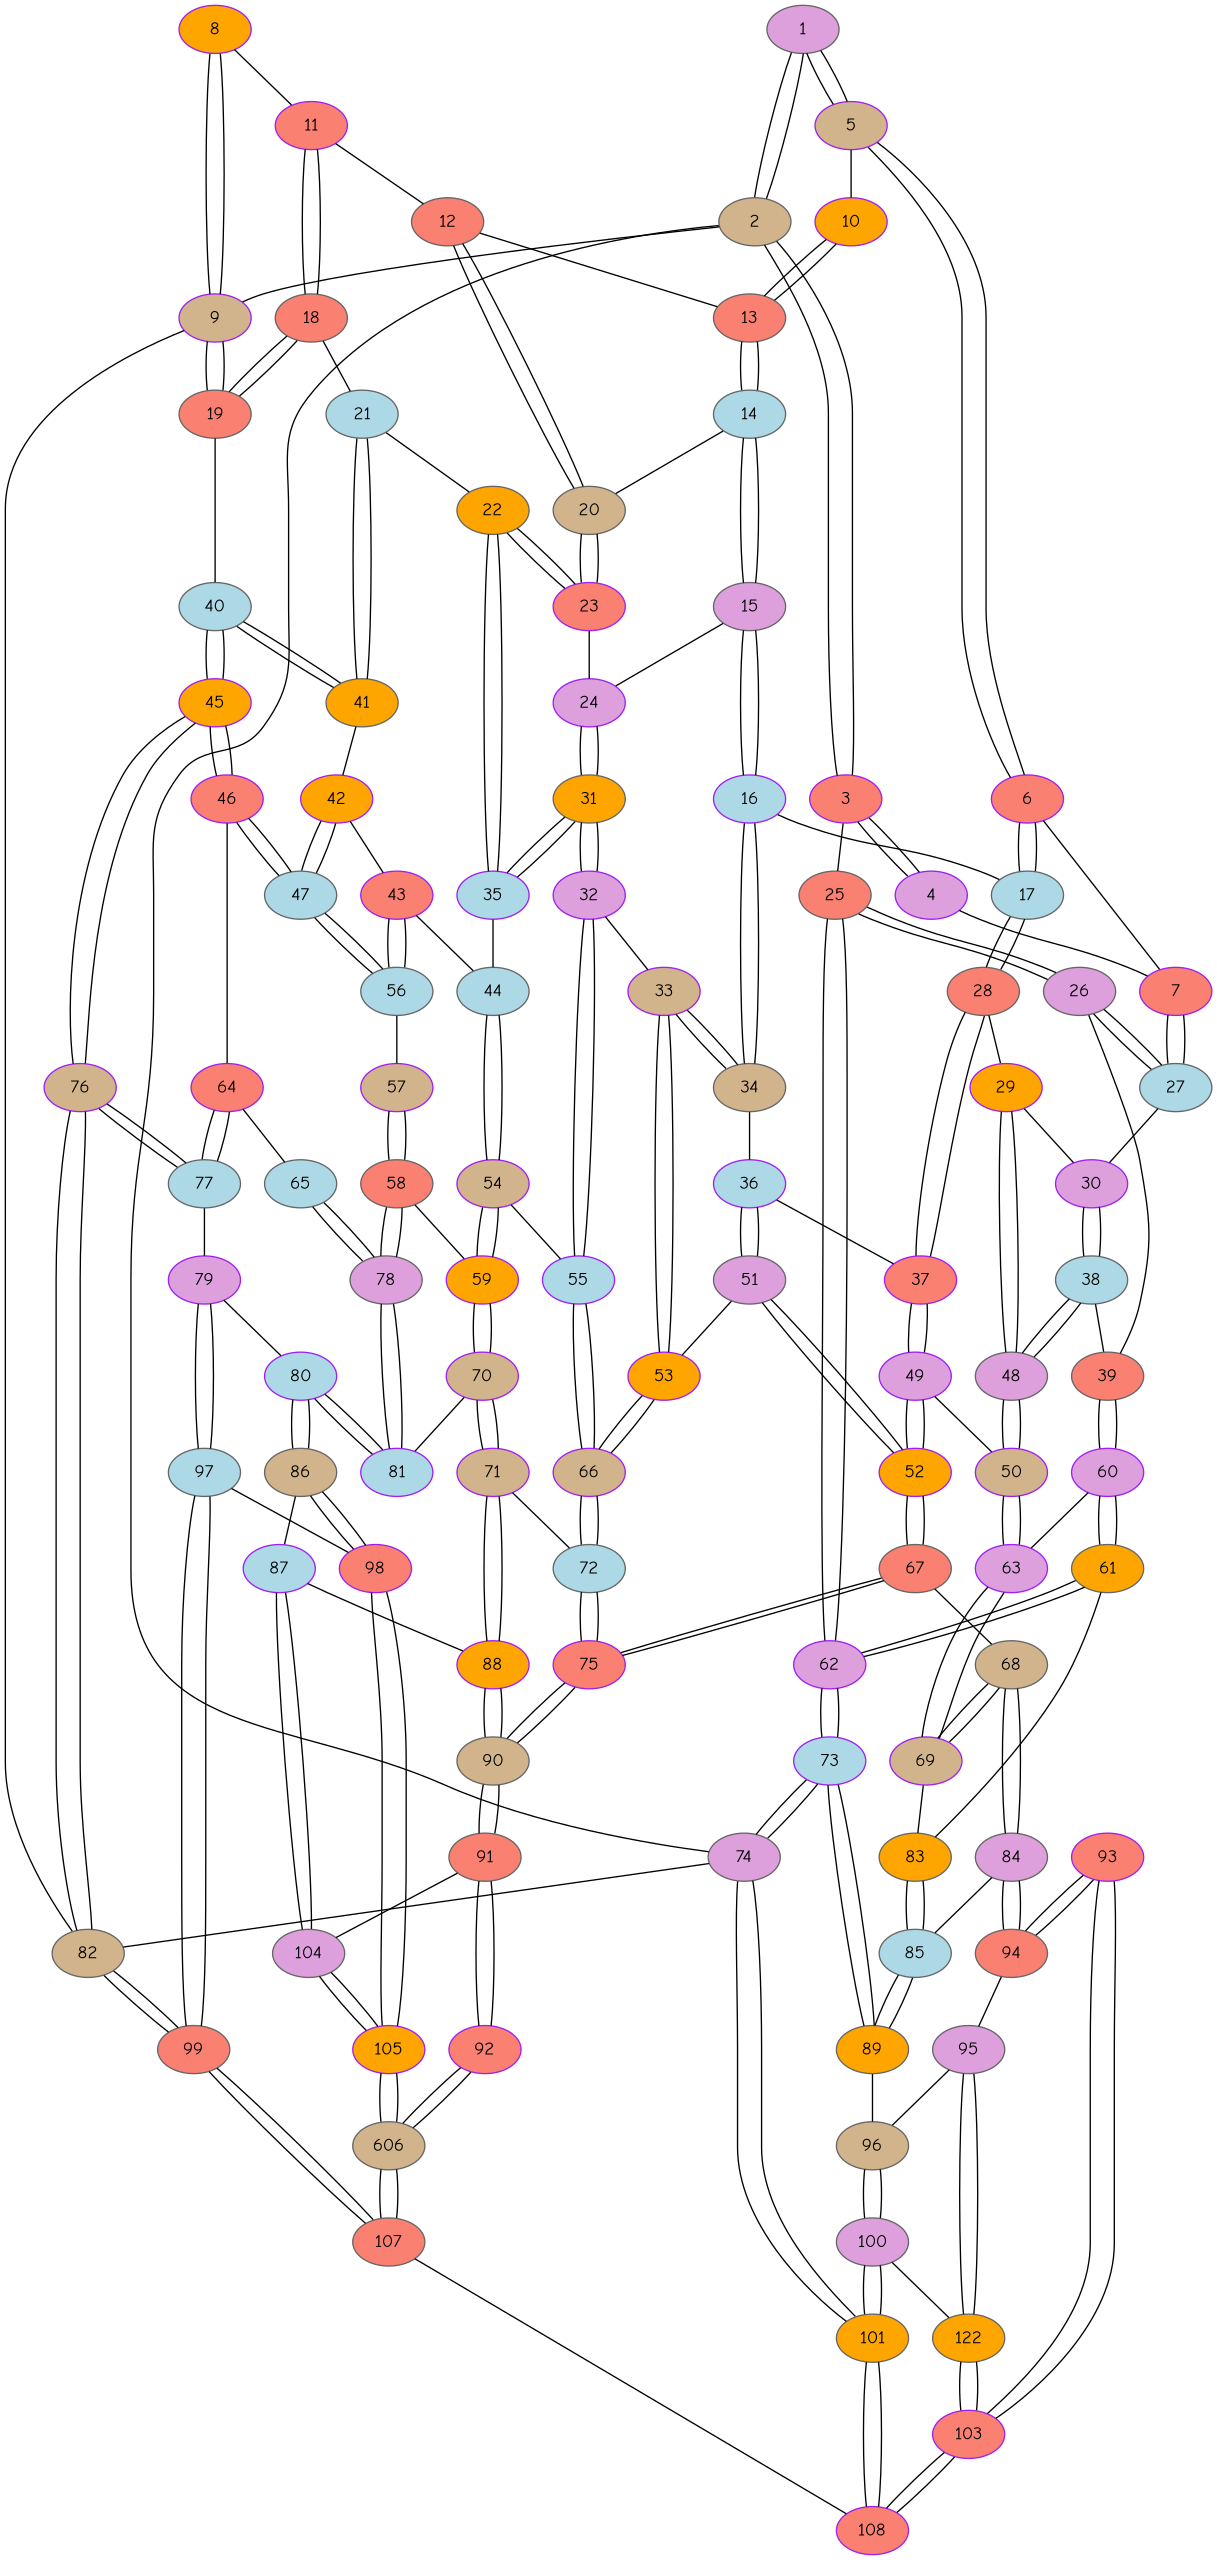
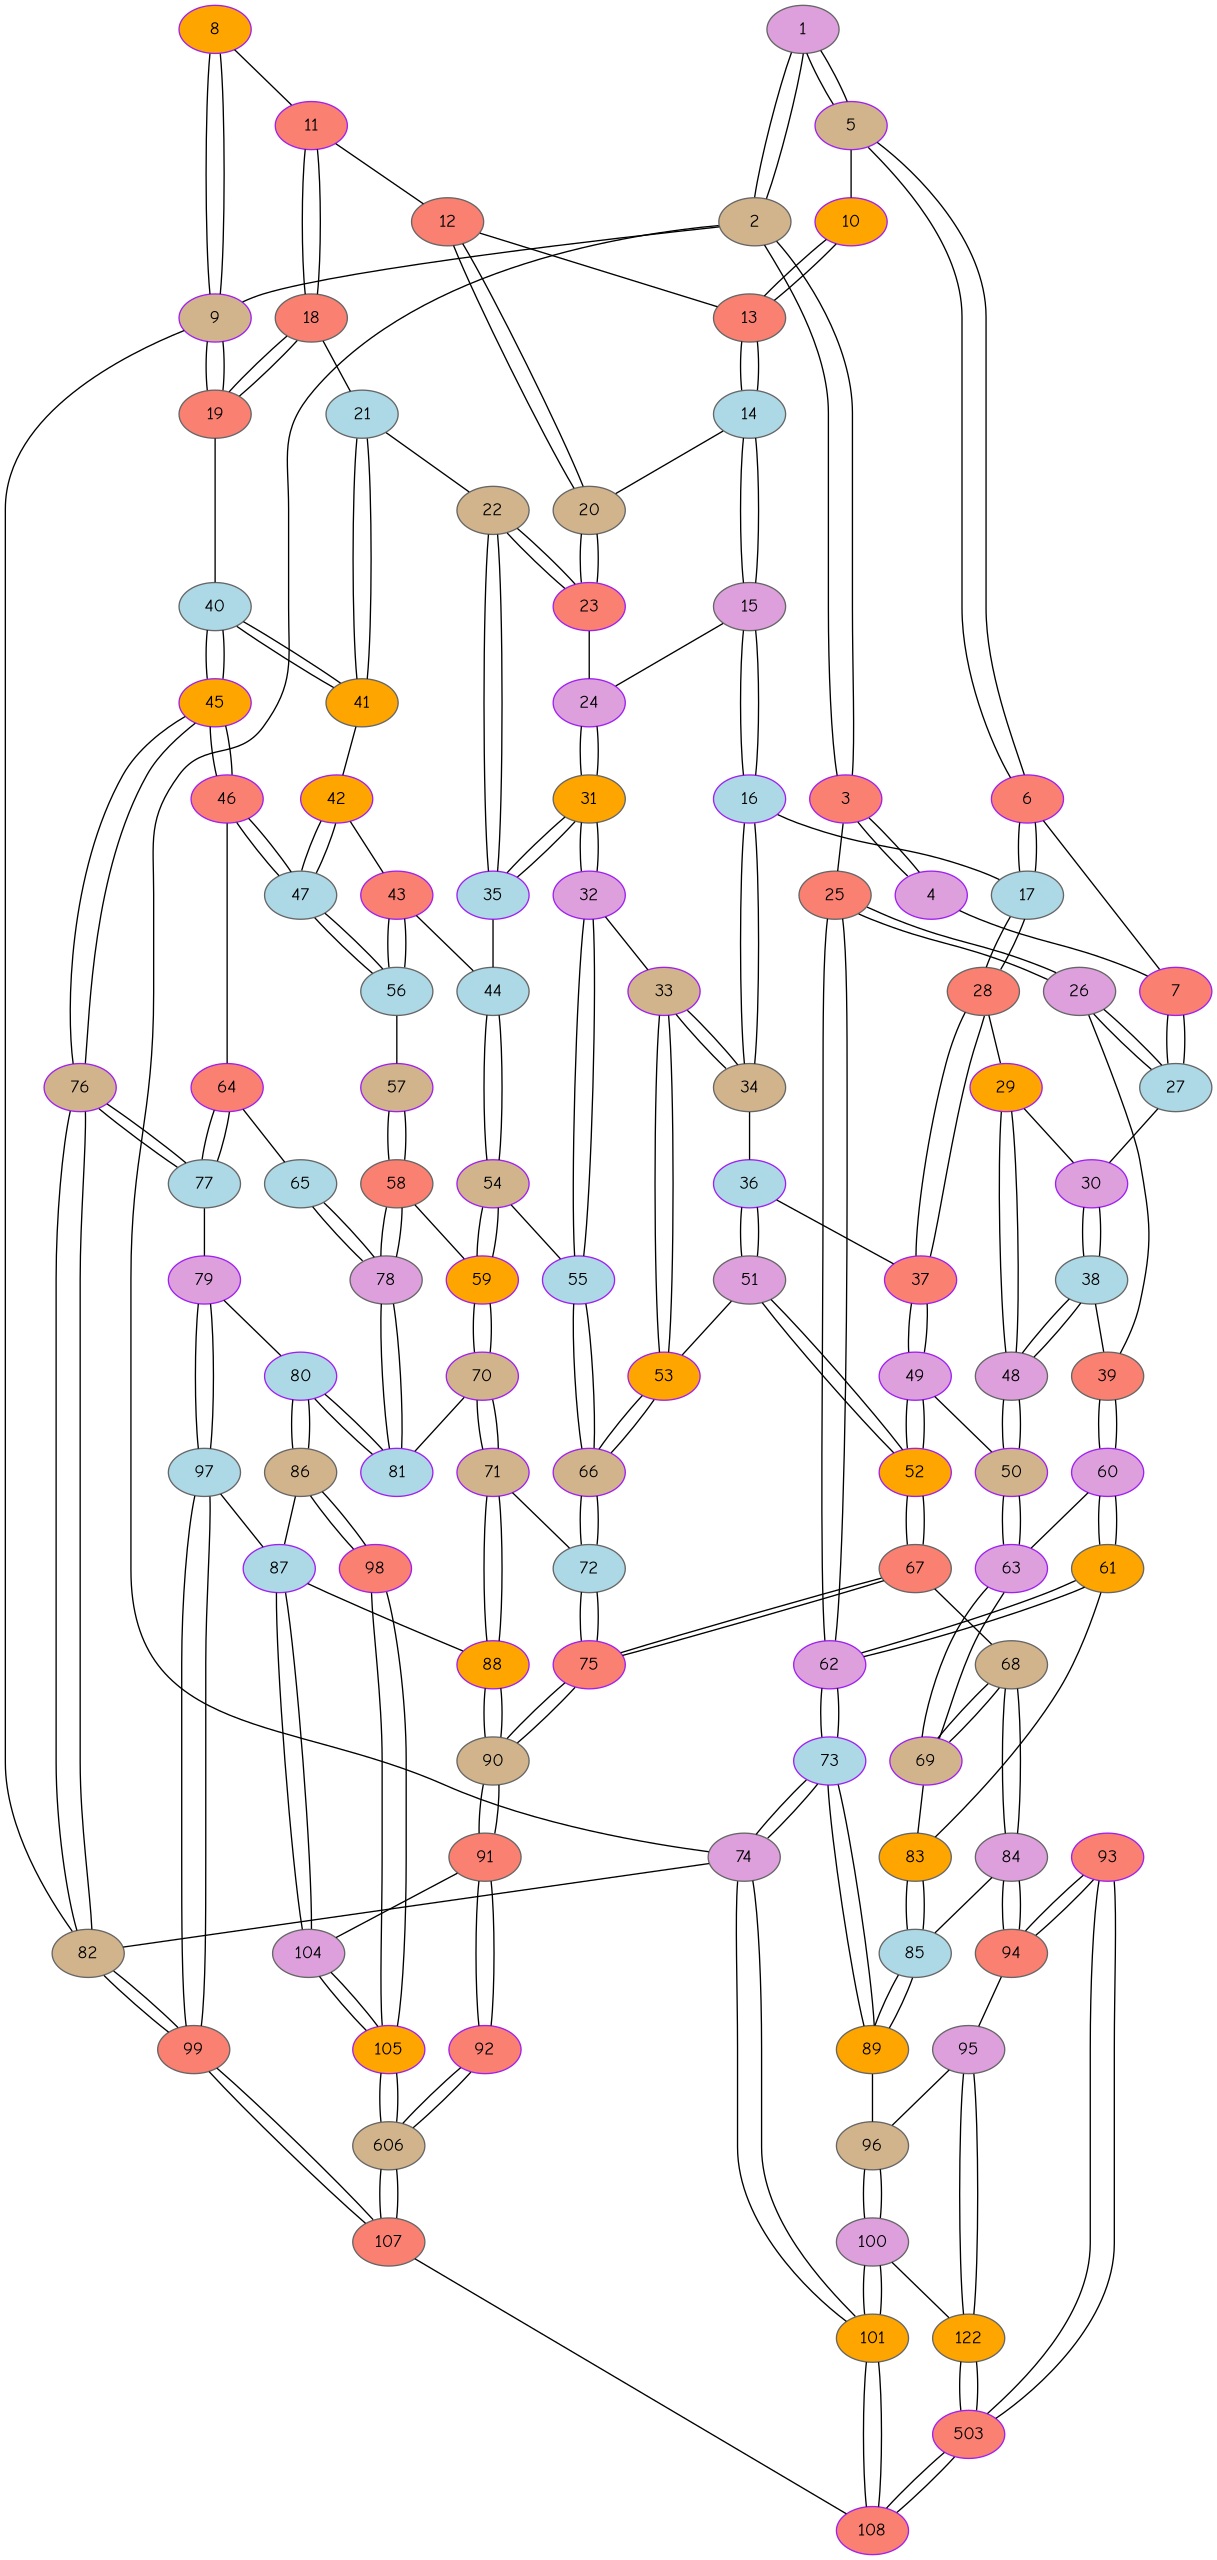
(493, 510) -> (493, 510)
(281, 1516) -> (242, 1521)
(969, 2434) -> (969, 2434)
